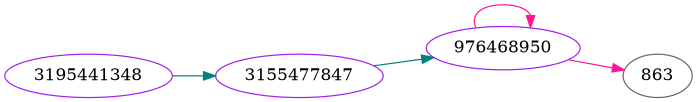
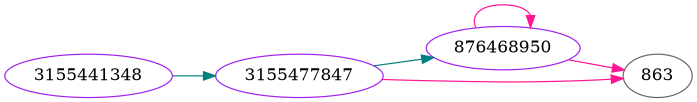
(503, 48) -> (503, 48)
(89, 76) -> (89, 76)
none -> (497, 82)
